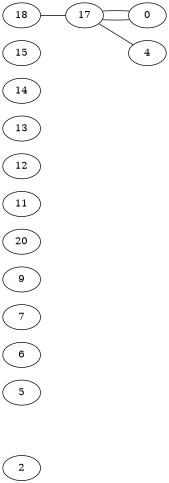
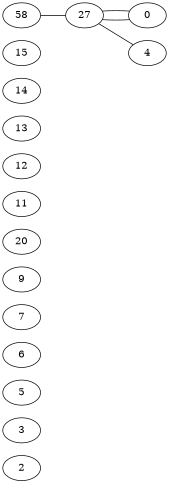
(22, 15) -> (22, 15)
(85, 15) -> (85, 15)
none -> (22, 430)
